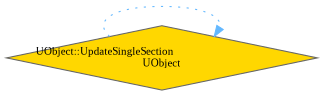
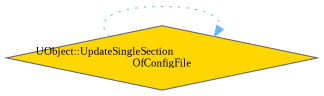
(162, 58) -> (162, 58)
